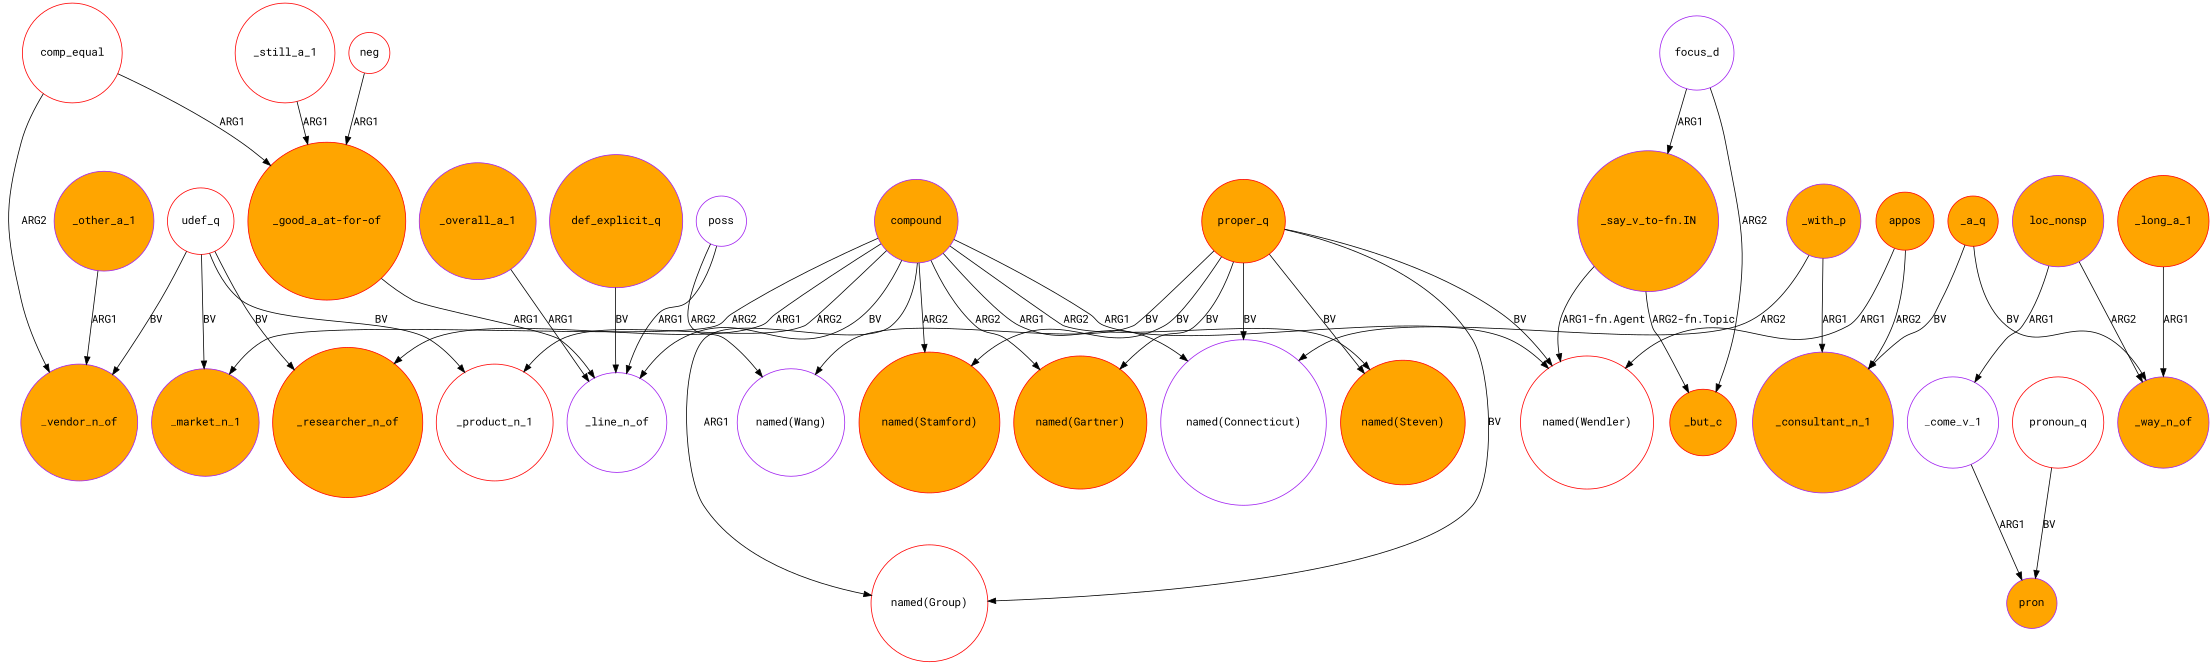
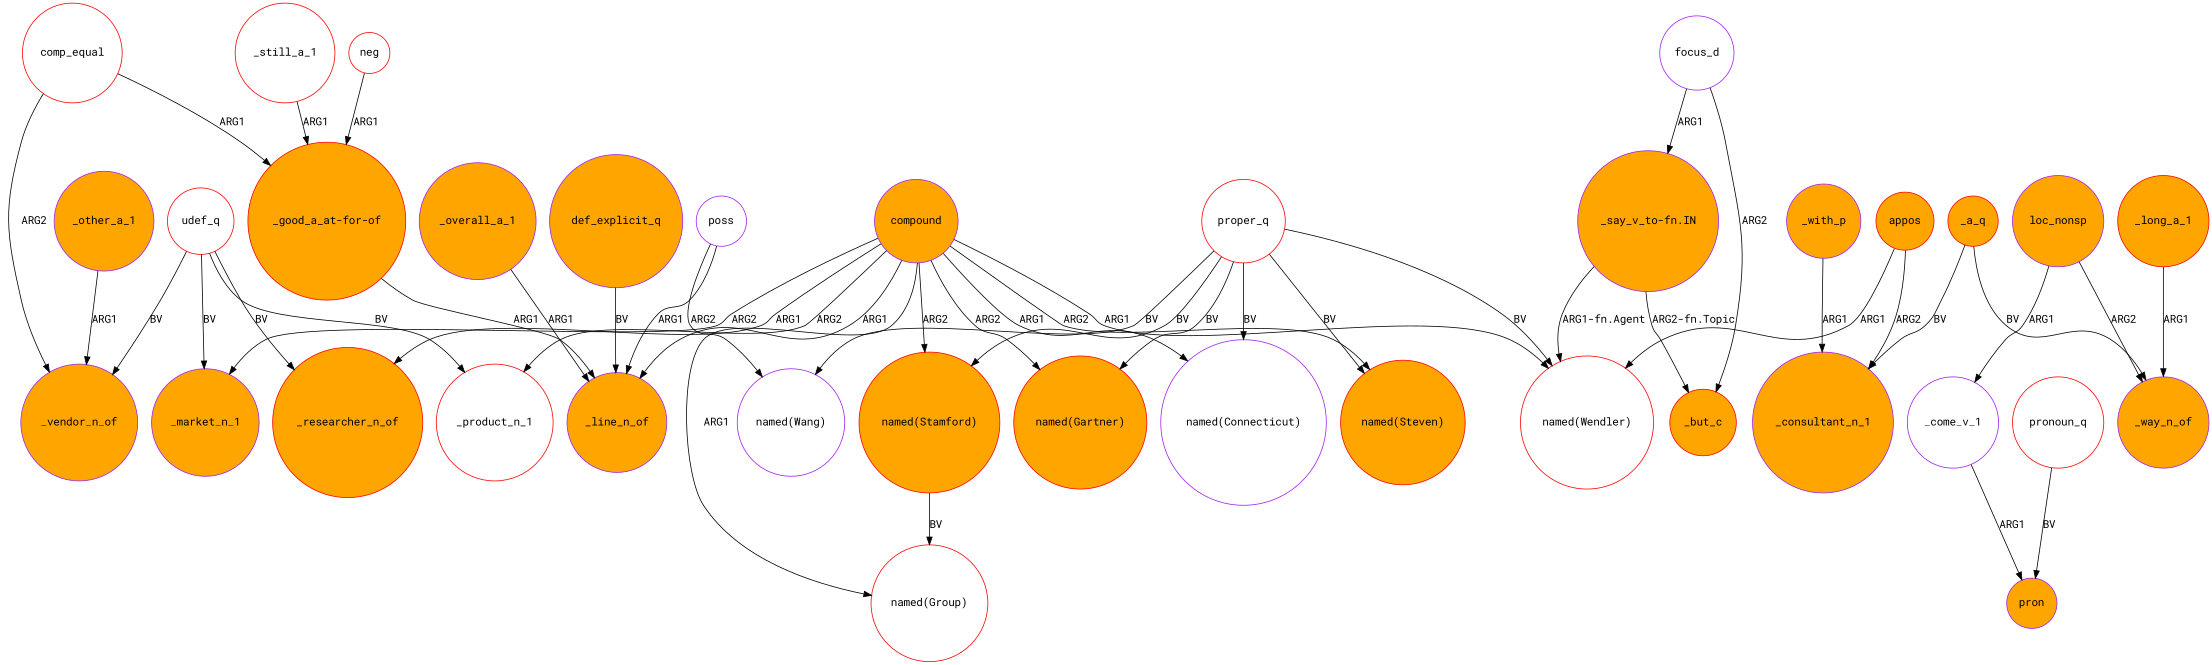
(1244, 221) -> (1244, 221)
(875, 320) -> (875, 320)
(1570, 332) -> none
(617, 423) -> (617, 423)
(1432, 533) -> (929, 515)
